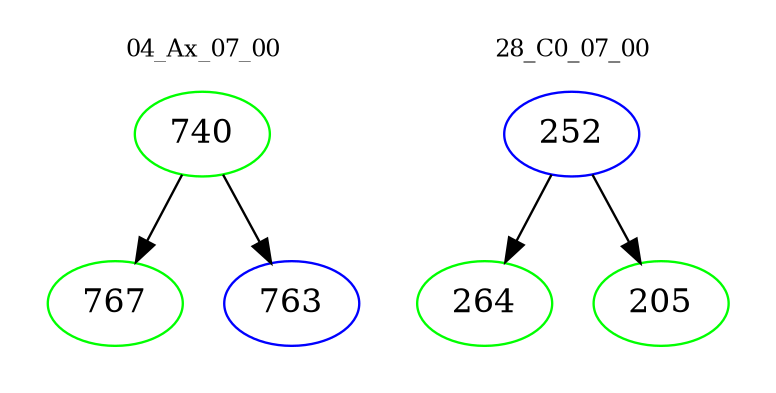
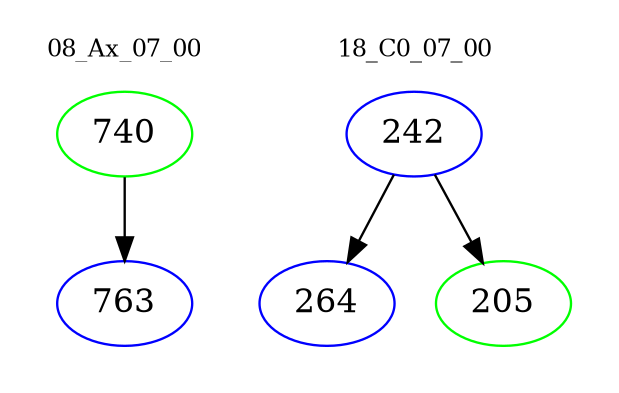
(204, 51) -> (125, 51)
(573, 51) -> (415, 51)
(572, 134) -> (414, 134)
(115, 304) -> none
(485, 304) -> (327, 304)
